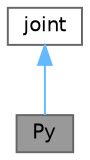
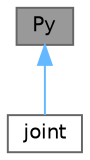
(45, 90) -> (45, 90)
